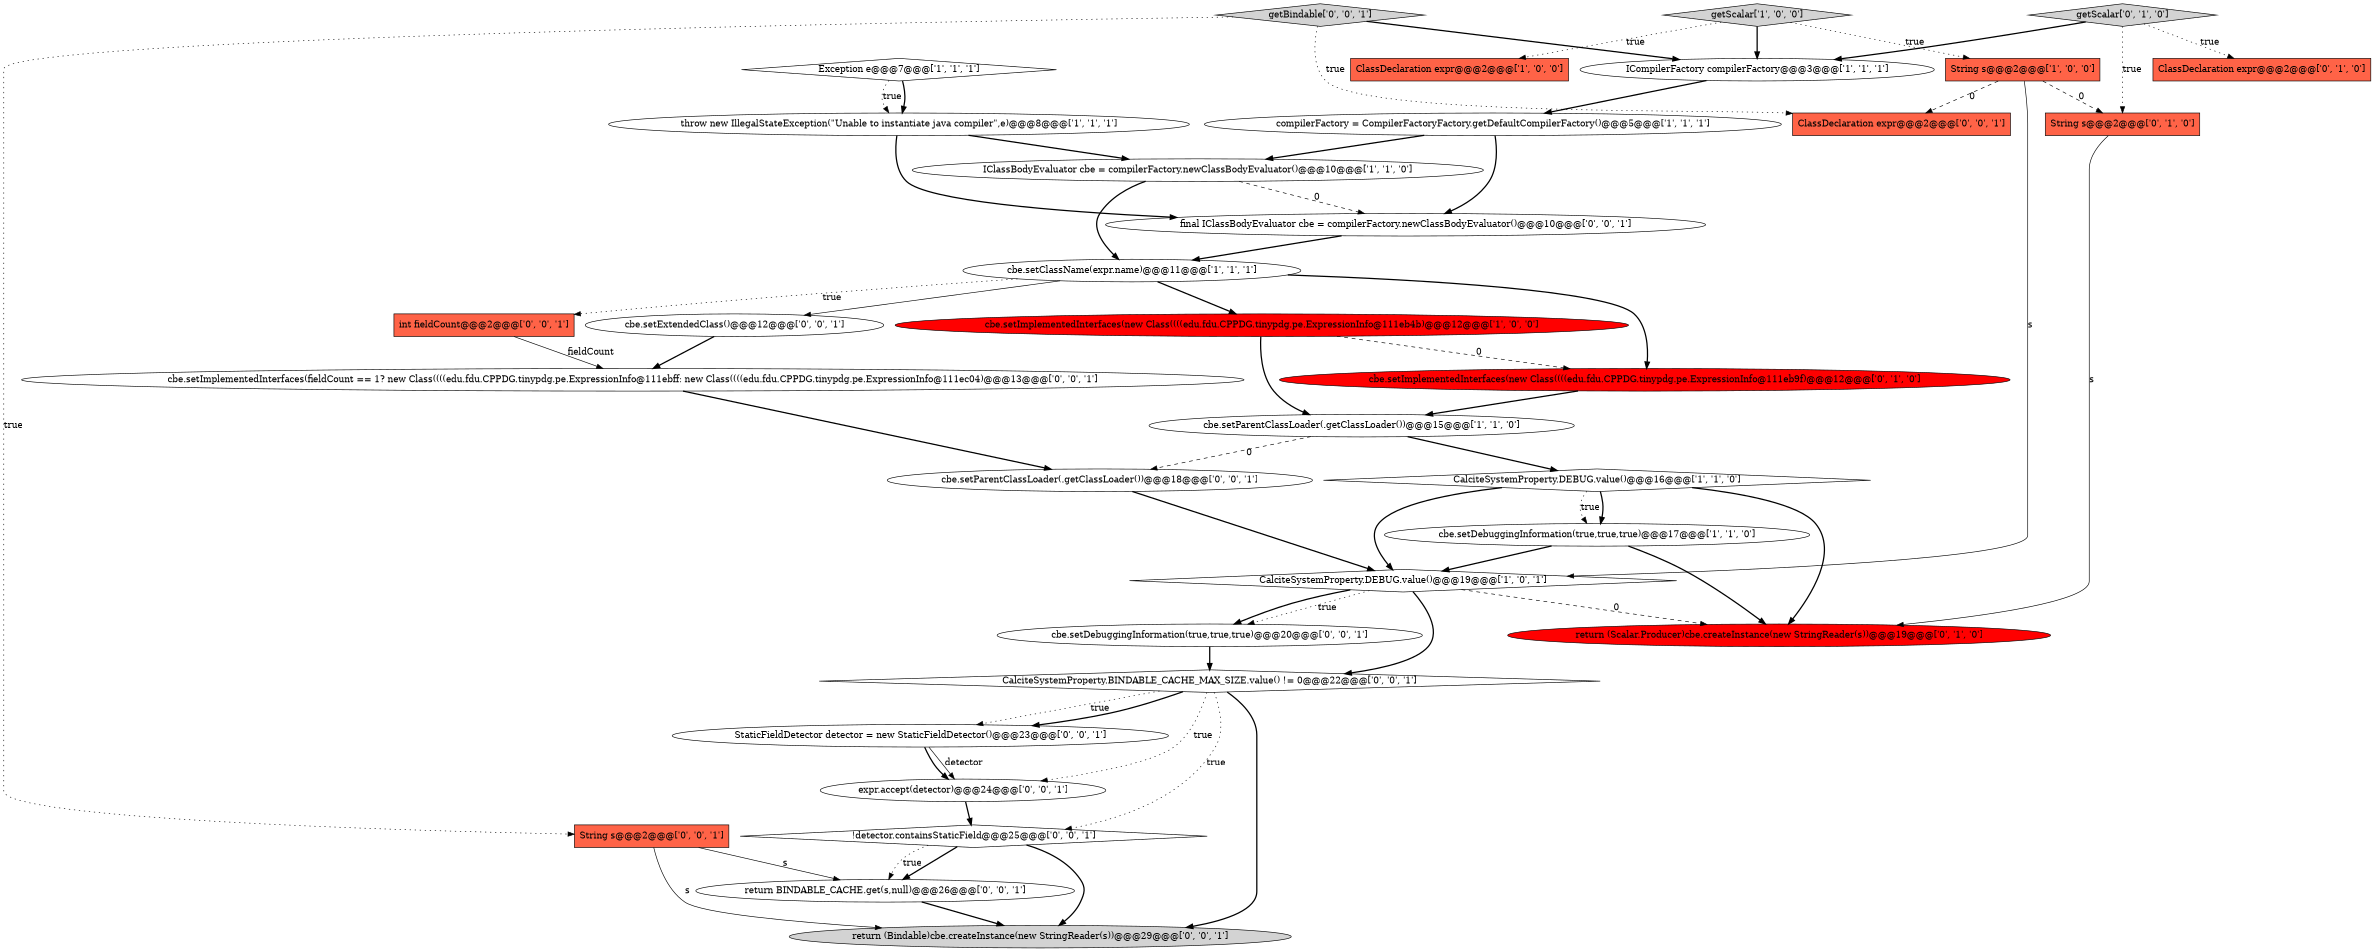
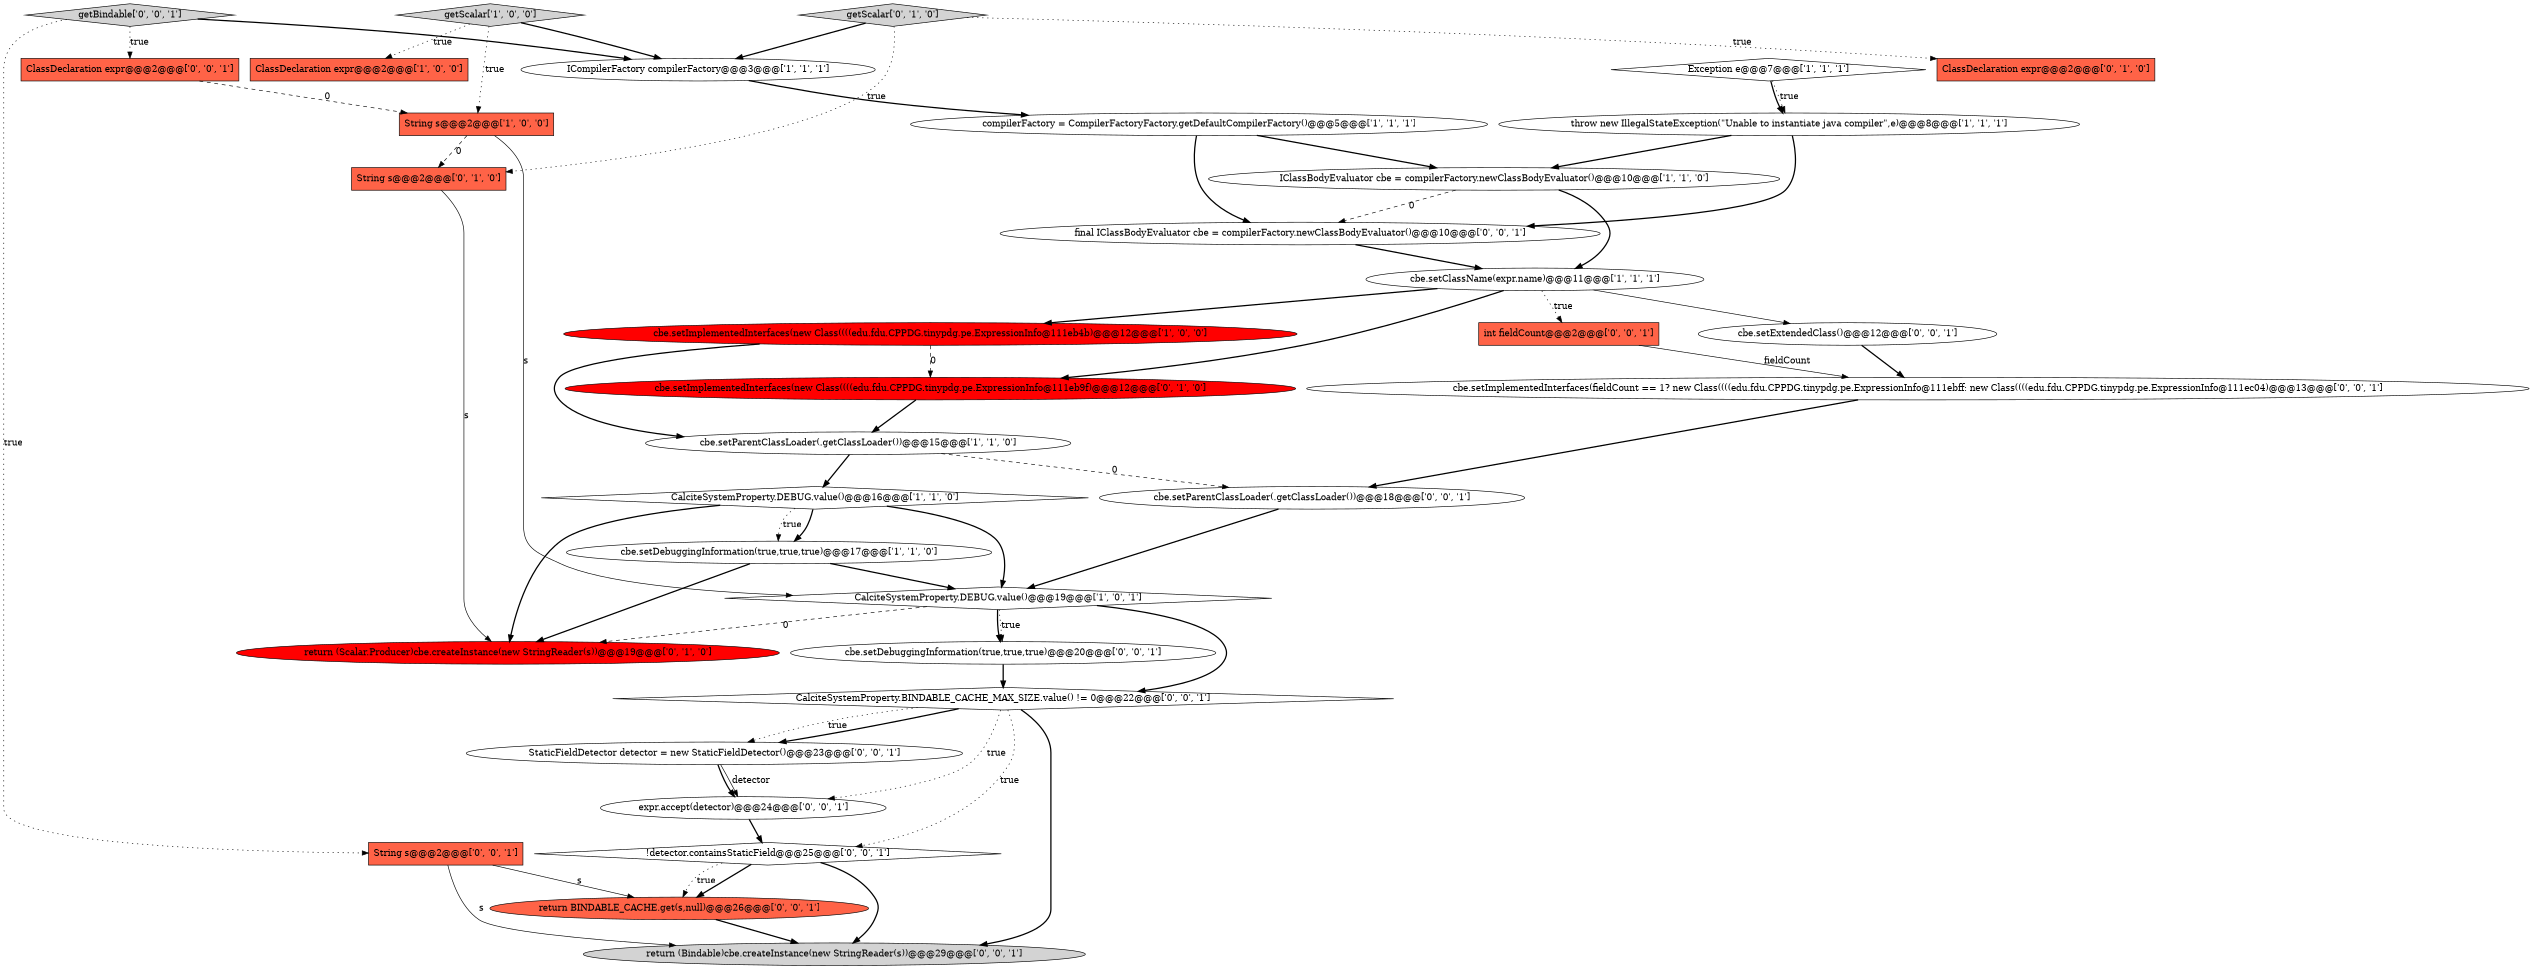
(1965, 96) -> (300, 96)
(885, 891) -> (679, 908)
